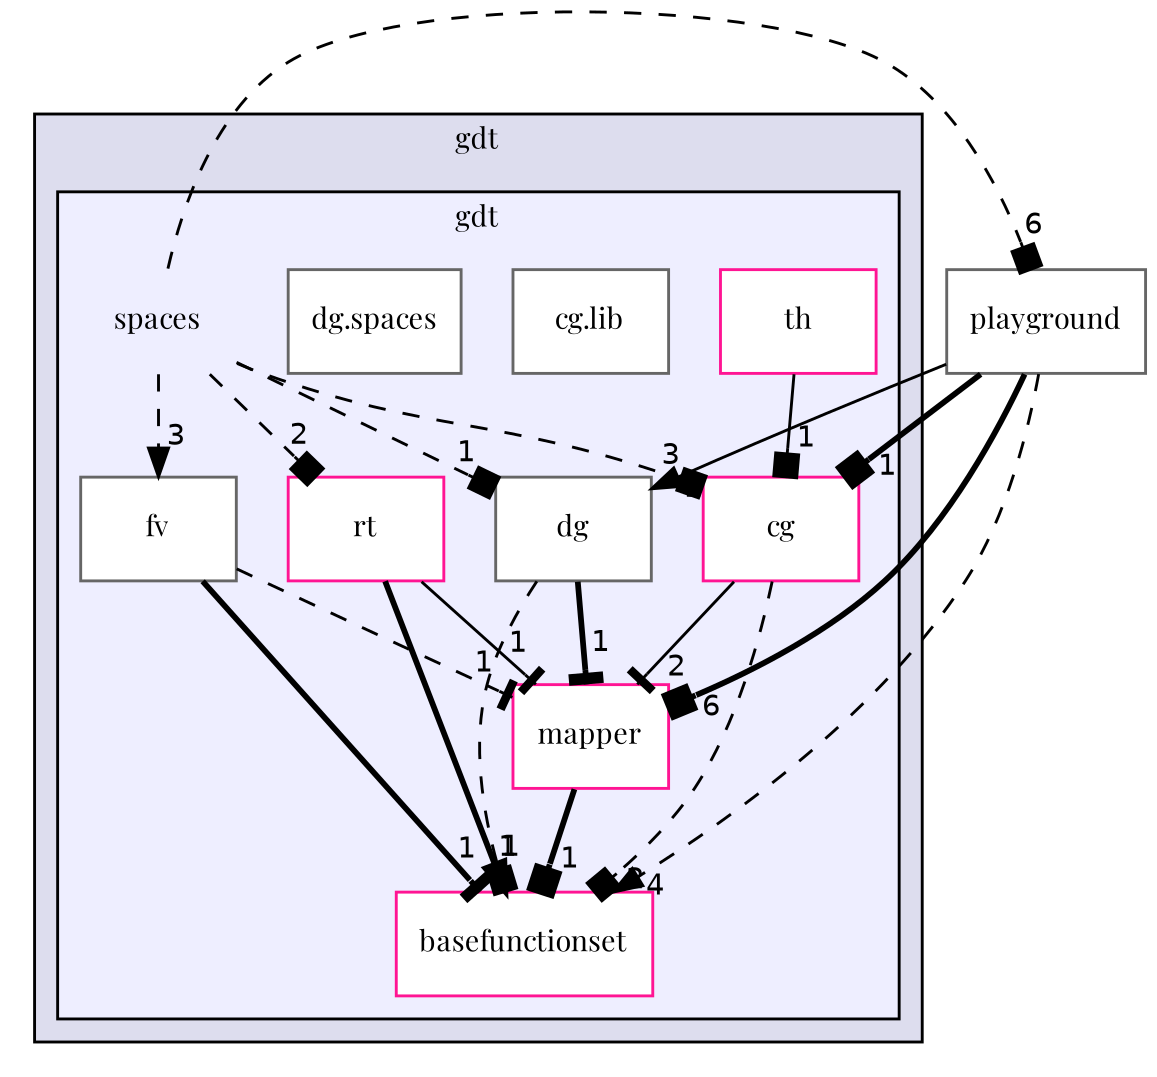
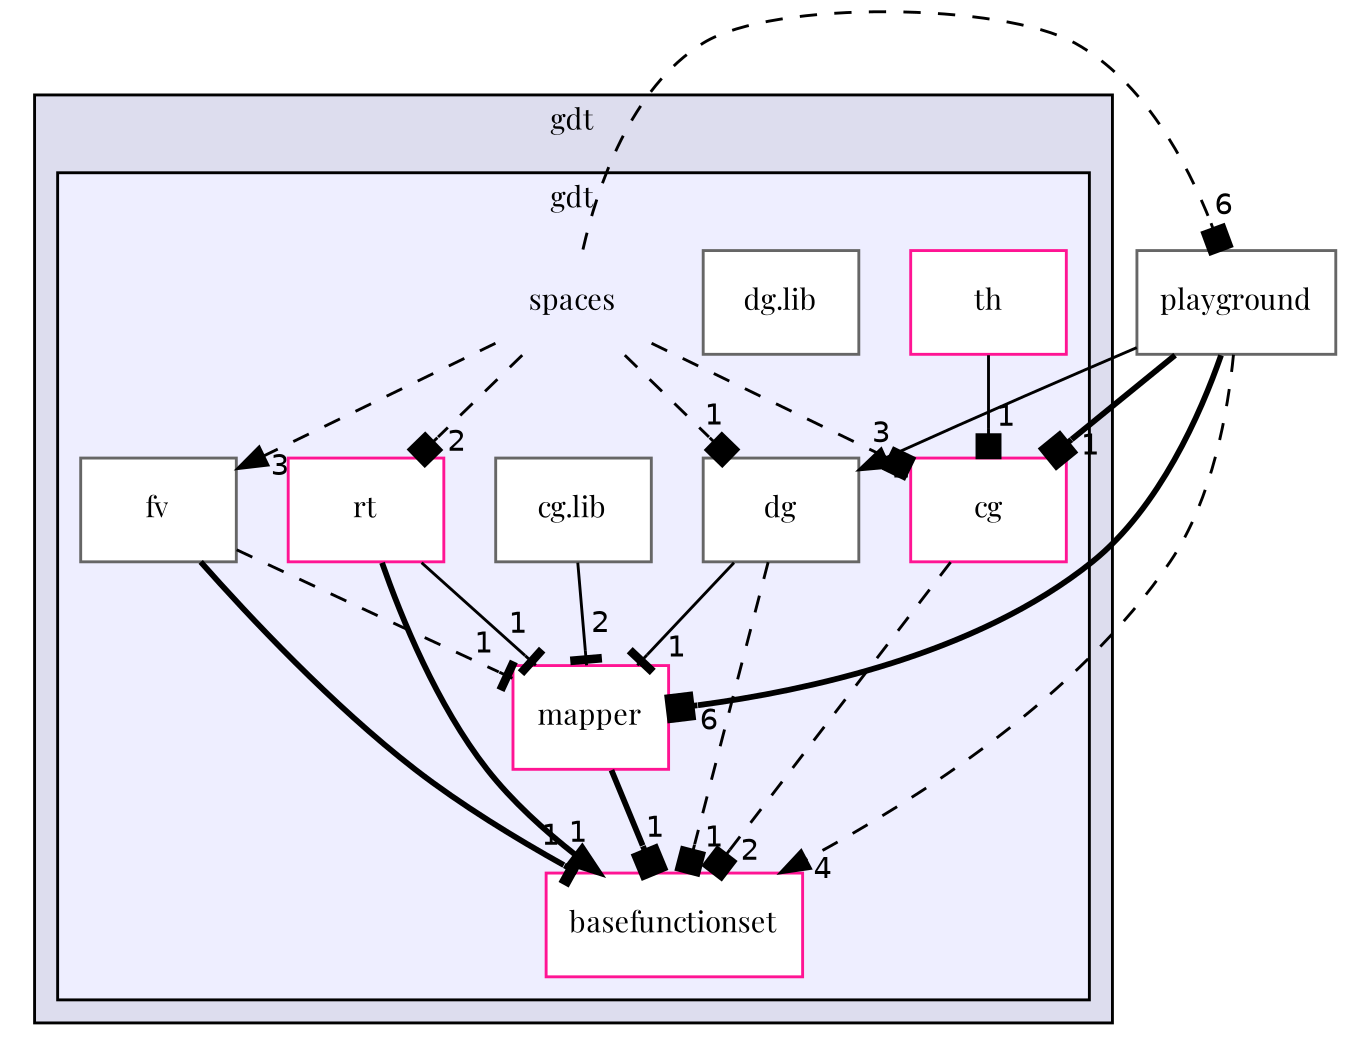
(375, 322) -> (781, 302)
(582, 626) -> (691, 609)
(691, 628) -> (582, 607)
